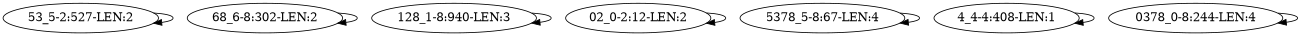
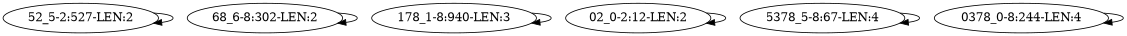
(81, 18) -> (81, 18)
(454, 18) -> (454, 18)
(1007, 18) -> none
